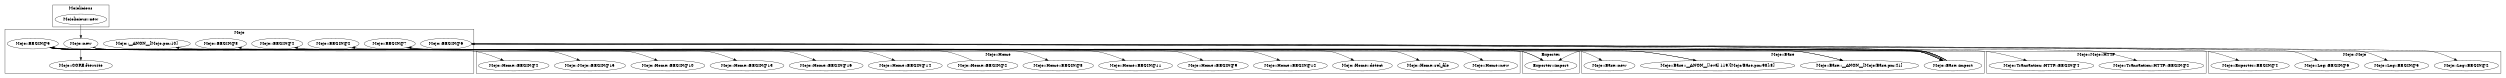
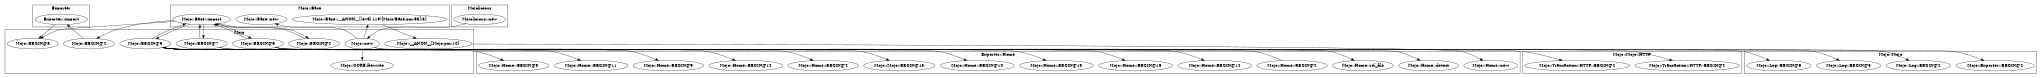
(1753, 49) -> (108, 26)
(998, 55) -> (998, 55)
(1859, 66) -> none
